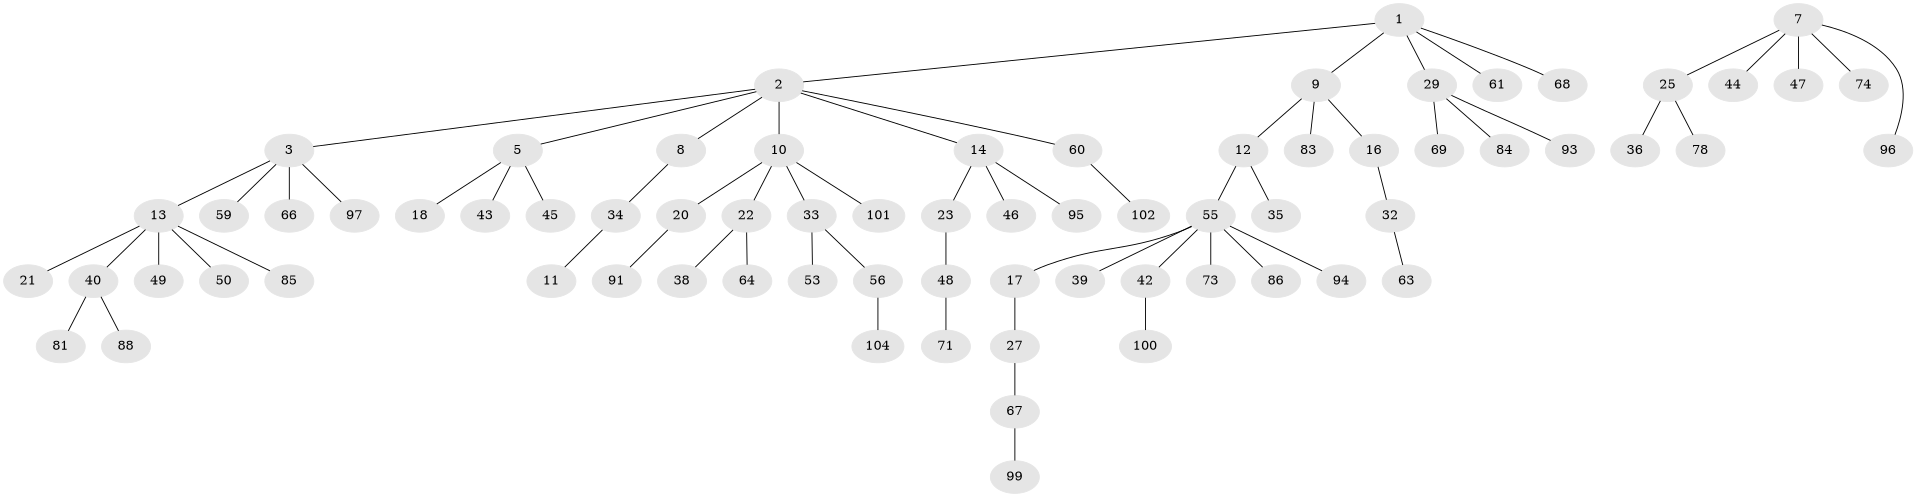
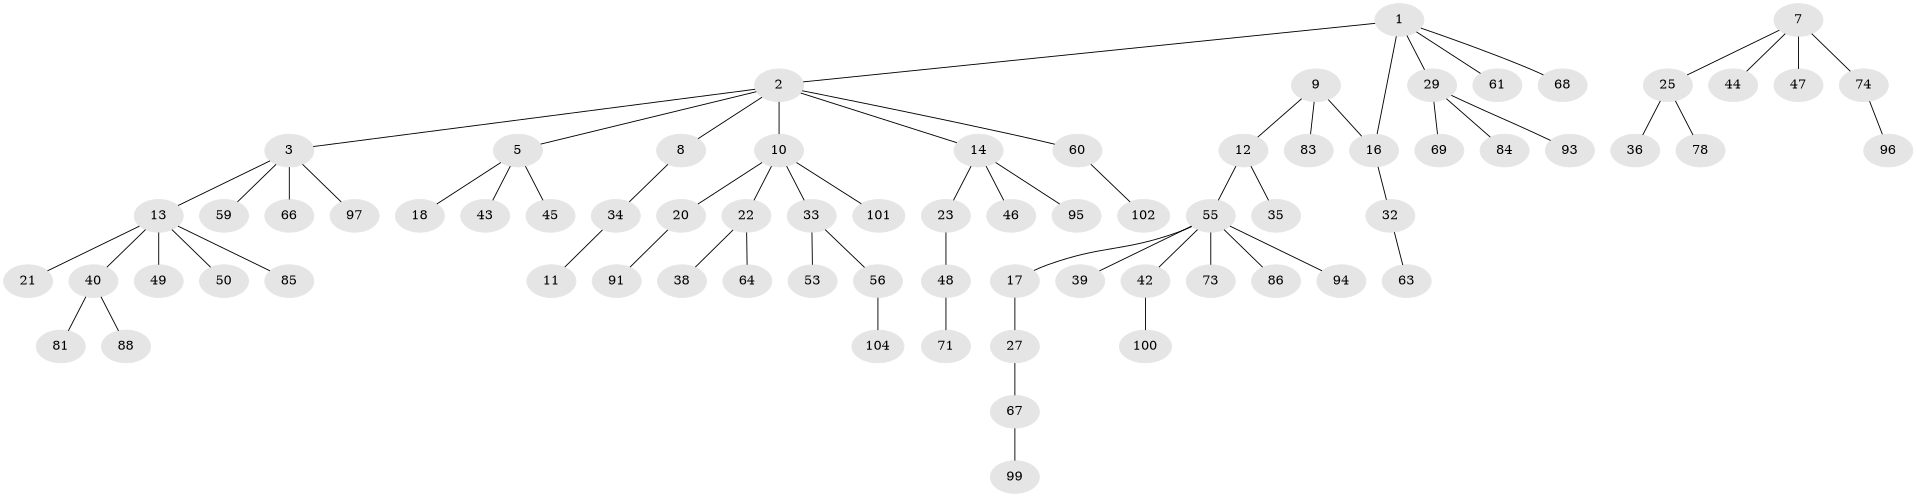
(1358, 53) -> (1387, 85)
(1890, 61) -> (1876, 118)
